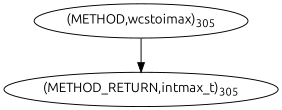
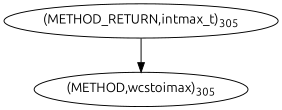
(141, 51) -> (141, 51)
